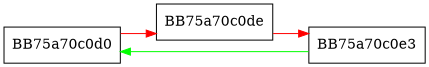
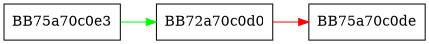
(286, 34) -> none
(62, 45) -> (215, 22)
